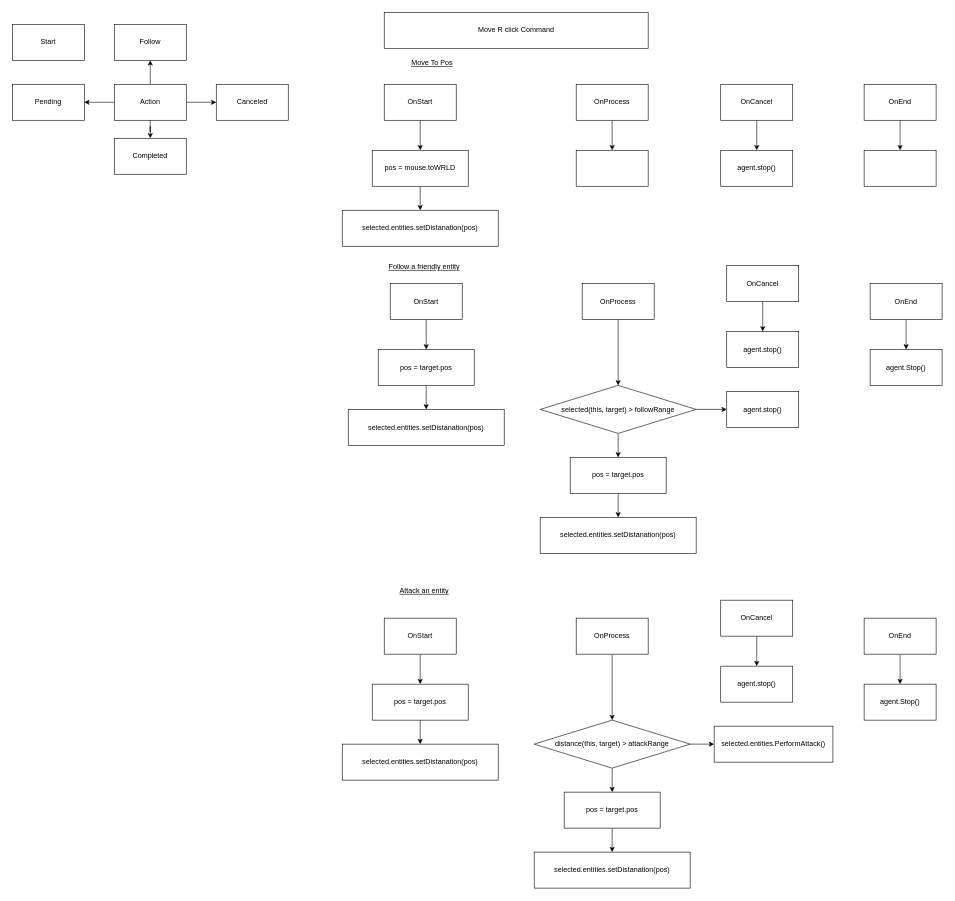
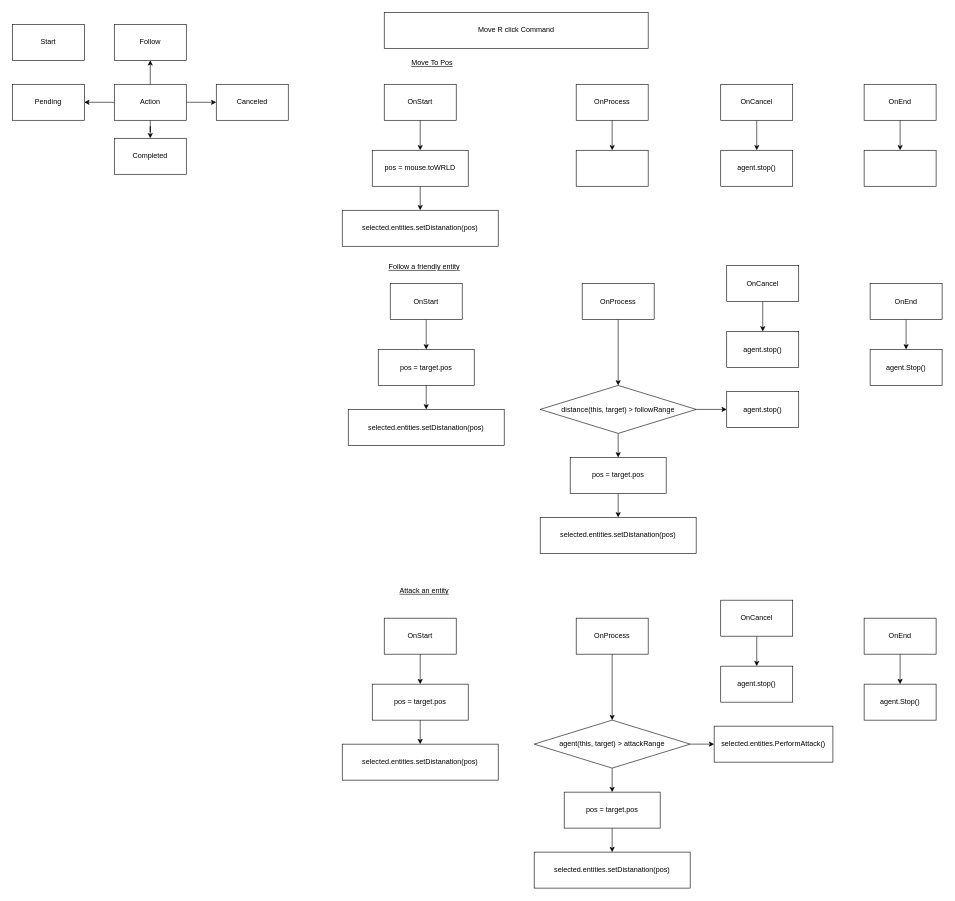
(618, 410) -> (618, 410)
(612, 744) -> (612, 744)
